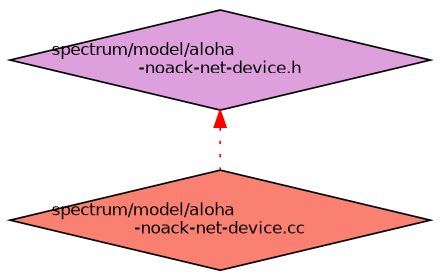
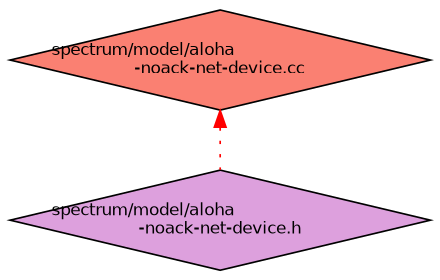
(220, 149) -> (220, 149)
